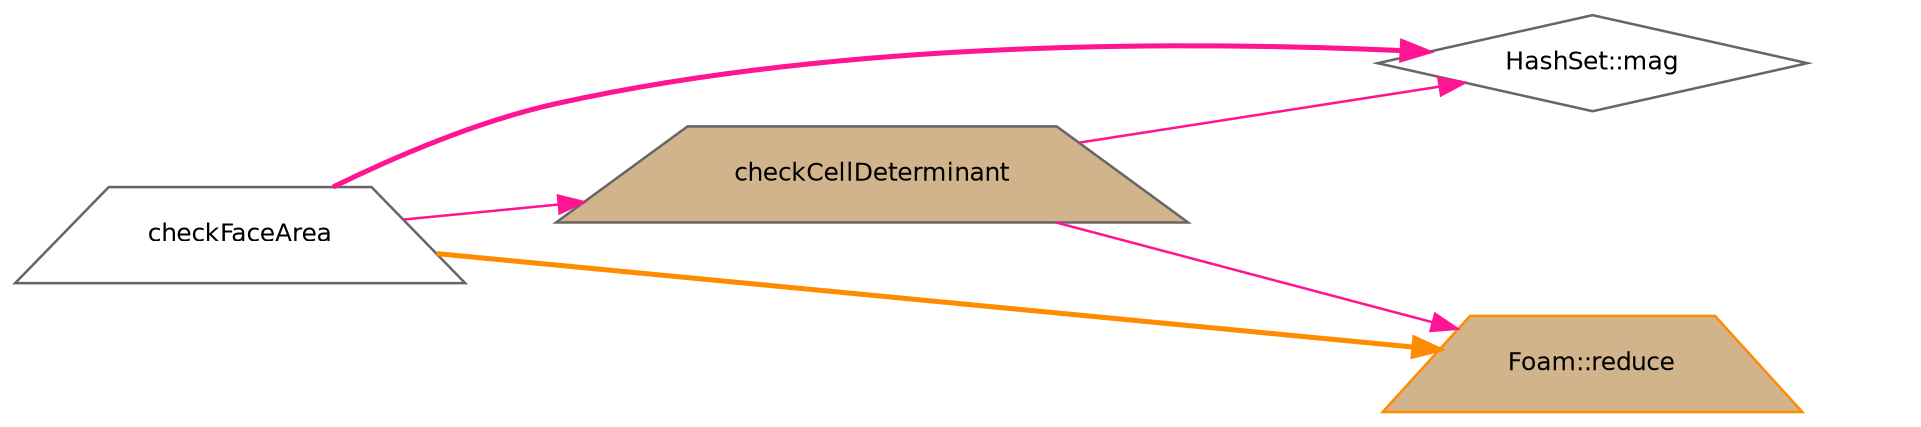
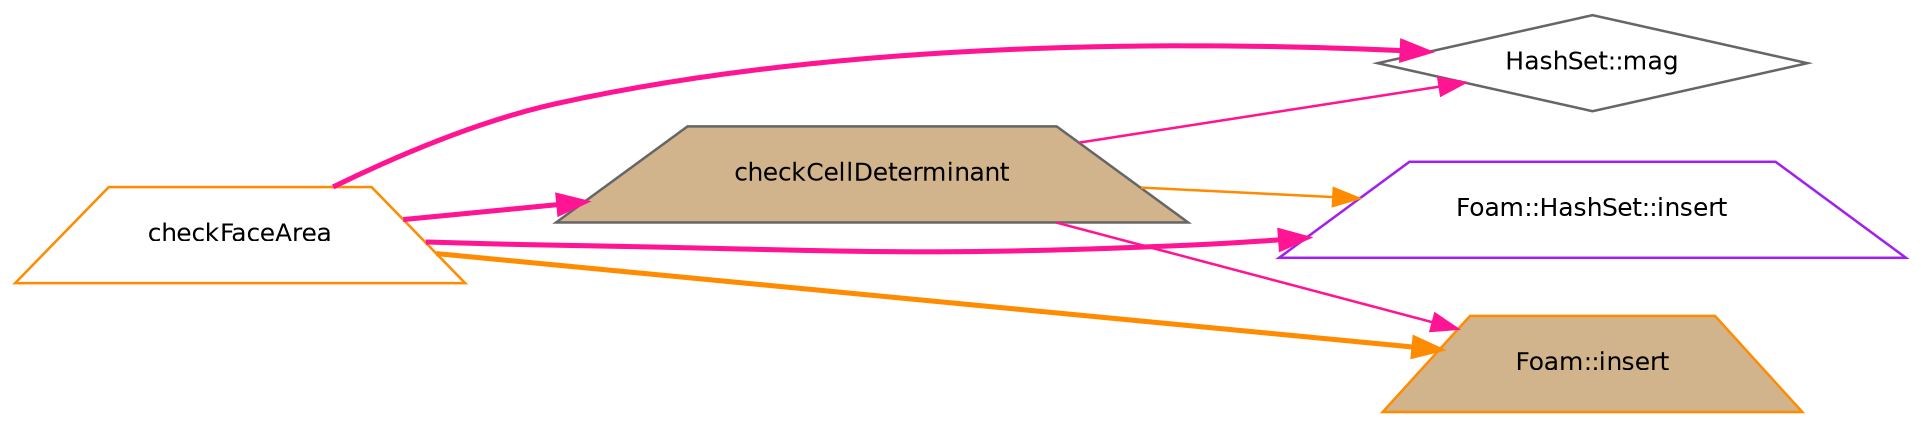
none -> (1592, 210)
(481, 212) -> (481, 212)
(240, 235) -> (240, 235)
(1592, 364) -> (1592, 364)
